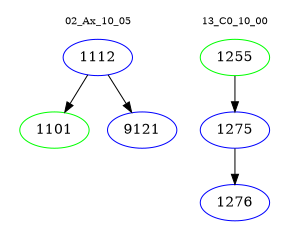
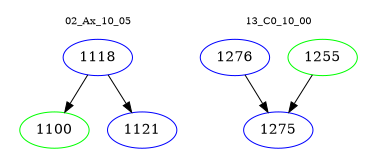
(98, 57) -> (98, 57)
(54, 130) -> (54, 130)
(142, 130) -> (142, 130)
(235, 161) -> (254, 89)
